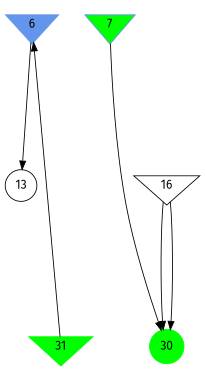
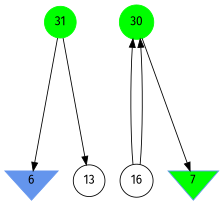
(27, 102) -> (74, 97)
(123, 185) -> (165, 101)
(167, 186) -> (137, 181)
(61, 347) -> (60, 22)
